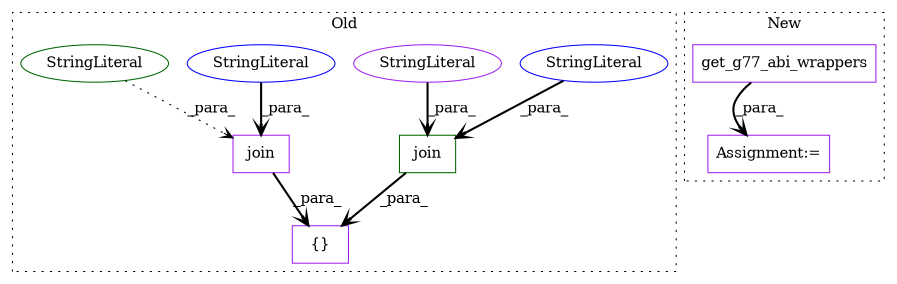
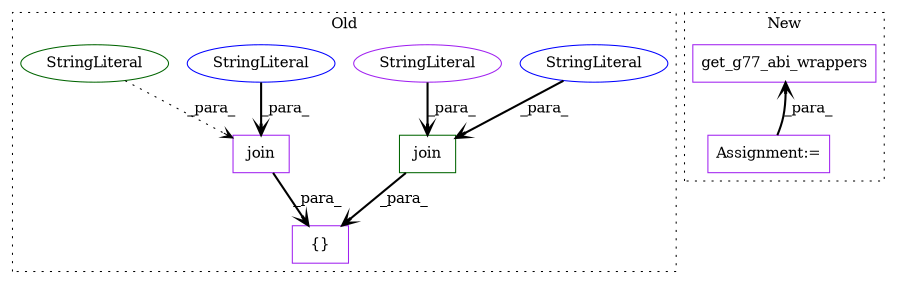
(735, 102) -> (784, 115)
